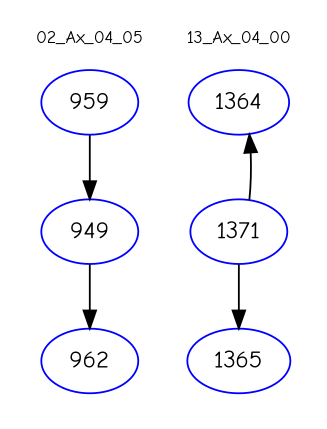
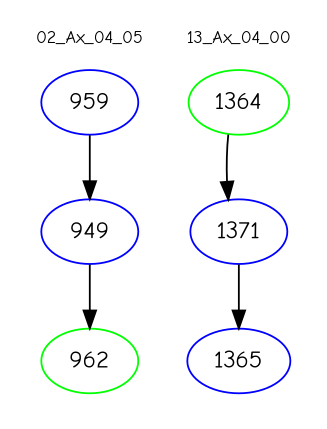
(239, 102) -> (239, 102)
(251, 176) -> (227, 158)
(90, 361) -> (90, 361)
